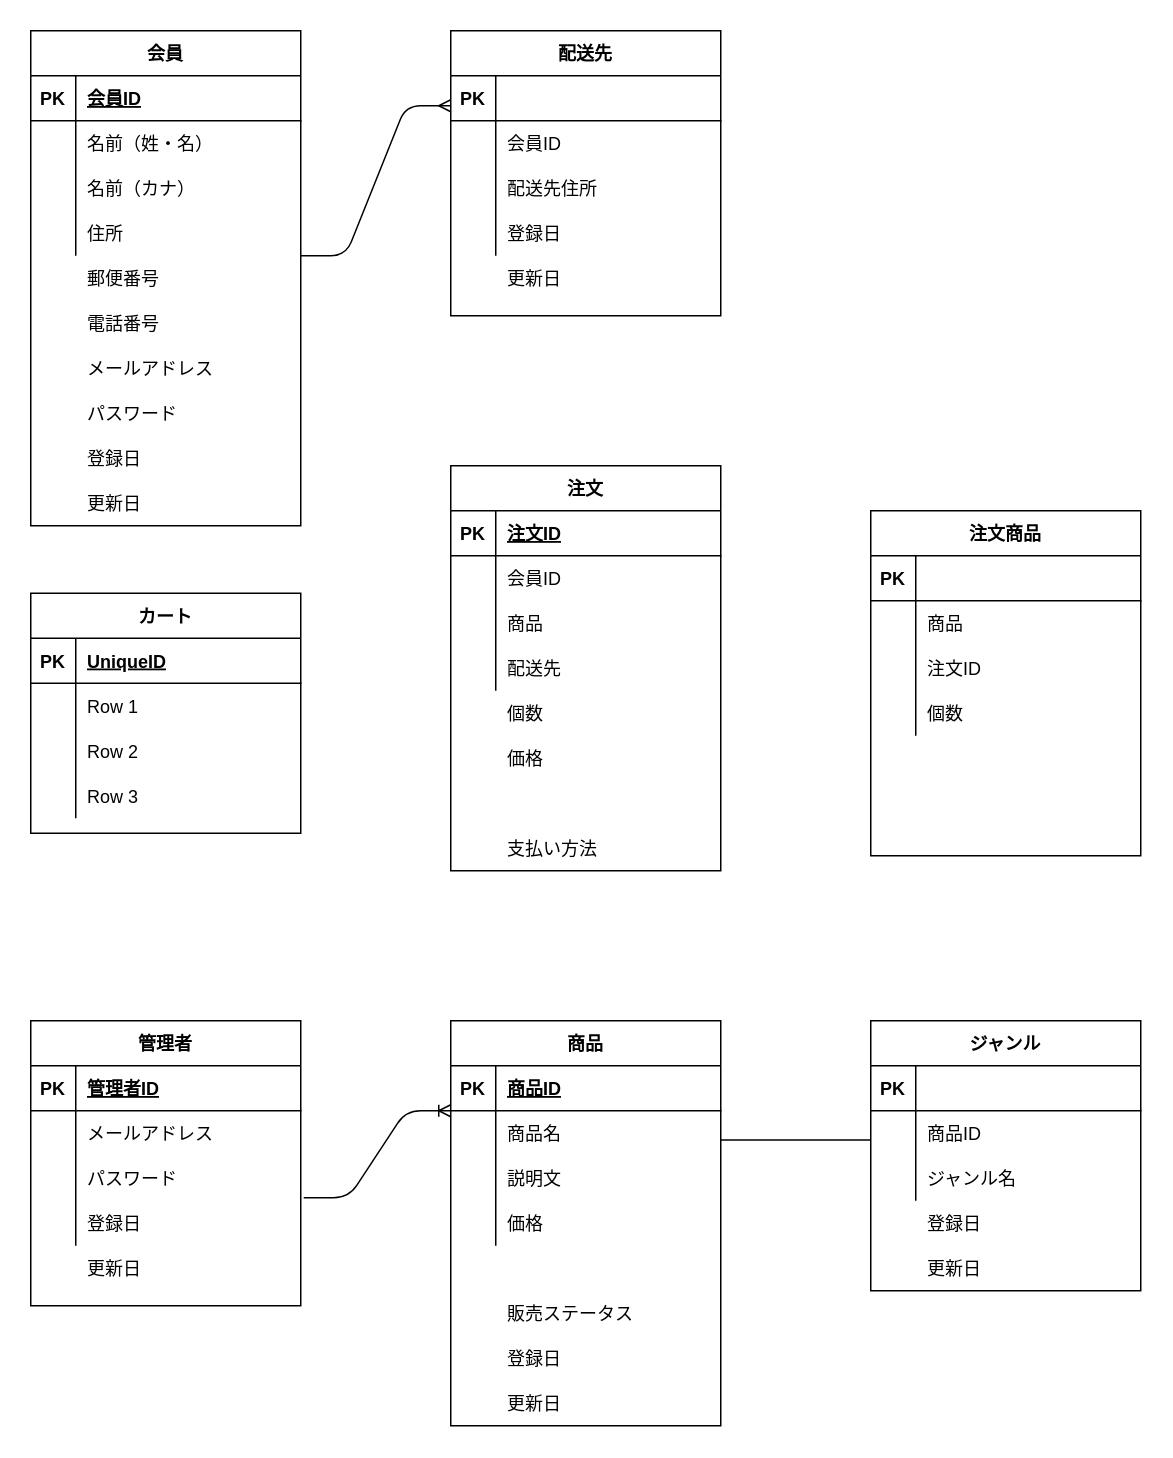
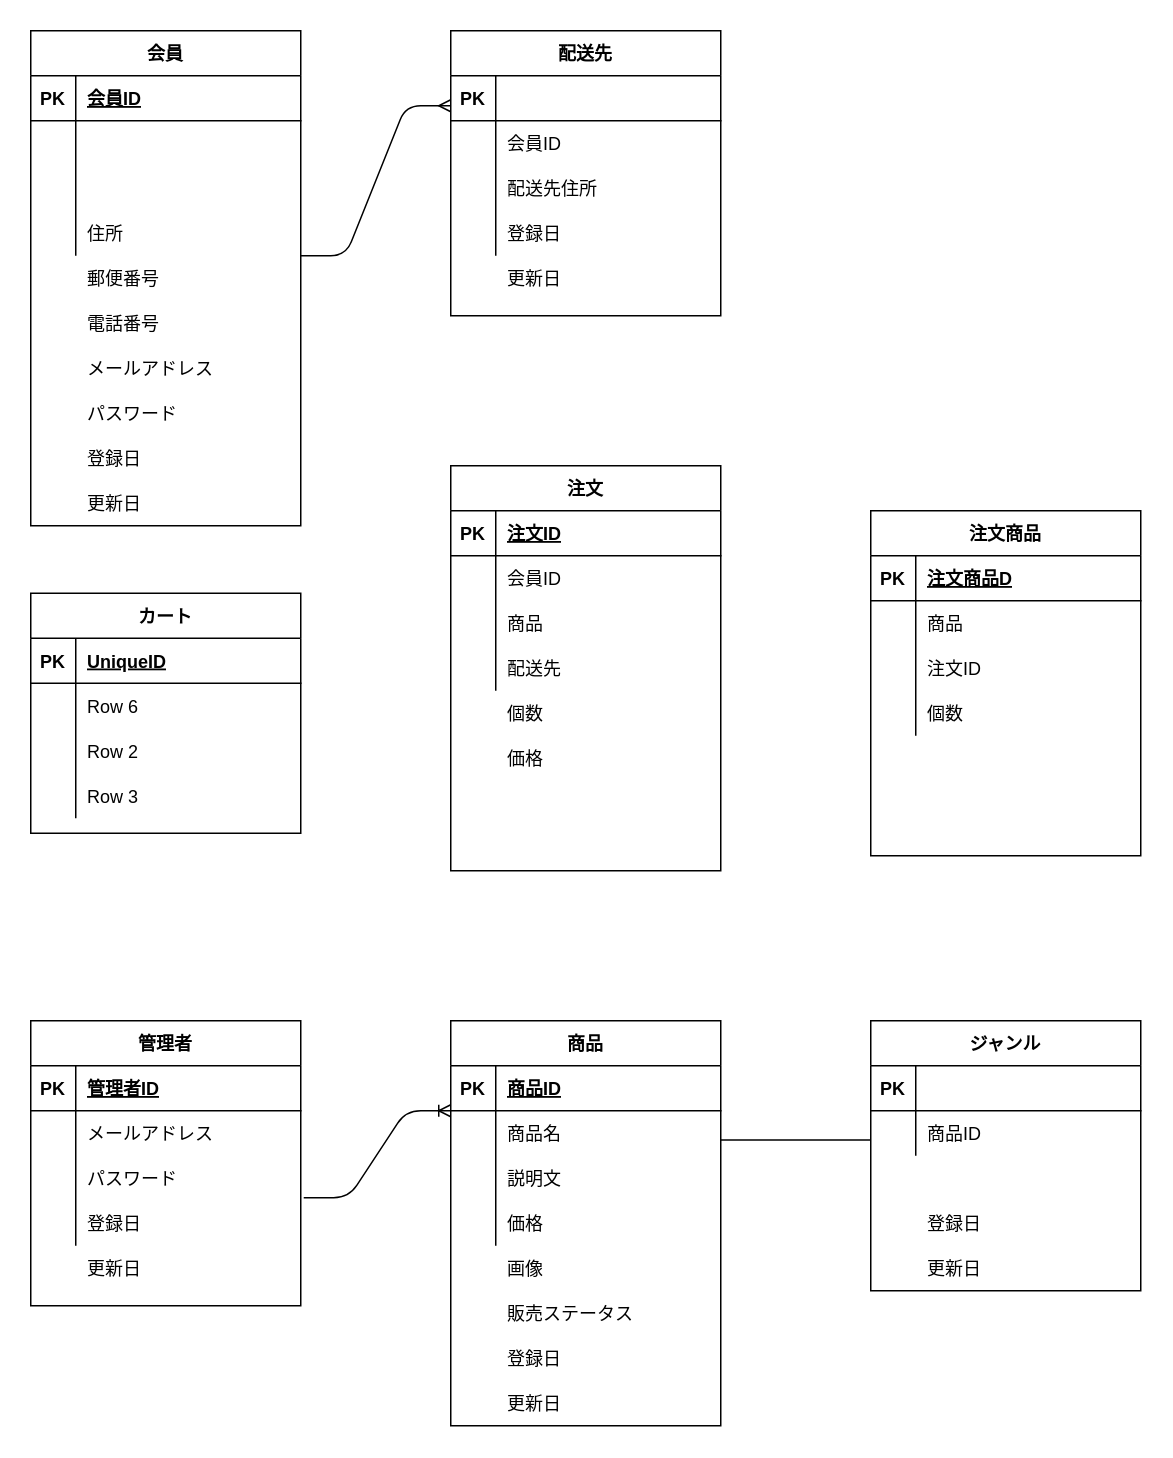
(188, 143) -> none
(188, 188) -> none
none -> (1028, 578)
(110, 707) -> (110, 707)
(608, 848) -> none
(1028, 1178) -> none
none -> (608, 1268)
